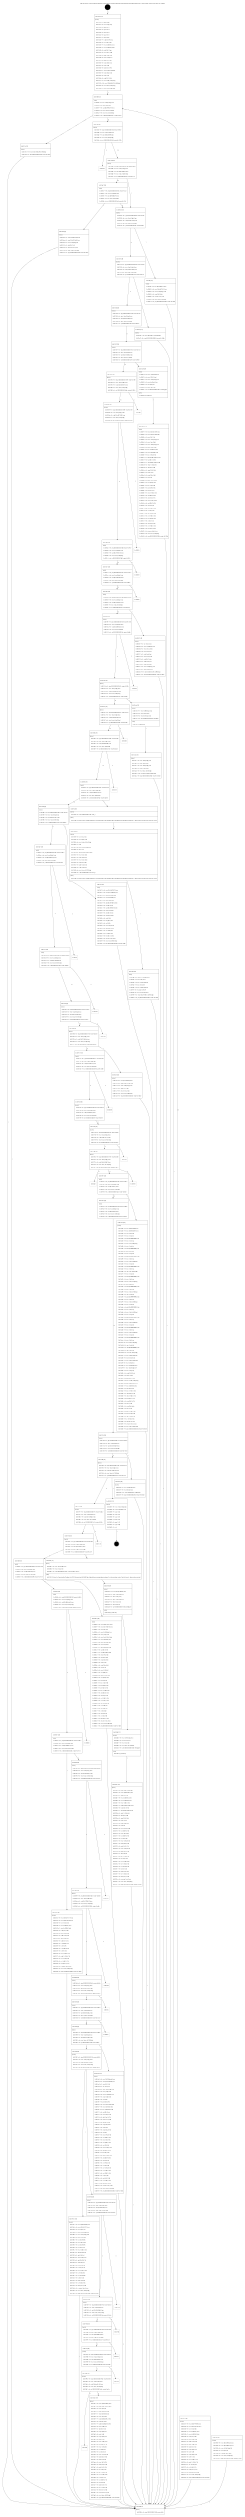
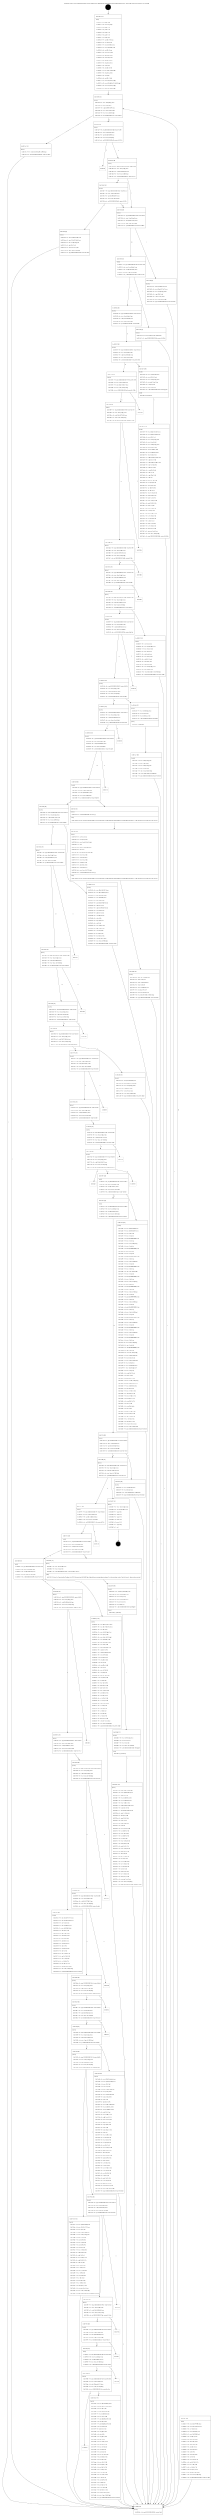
(227, 2448) -> none
